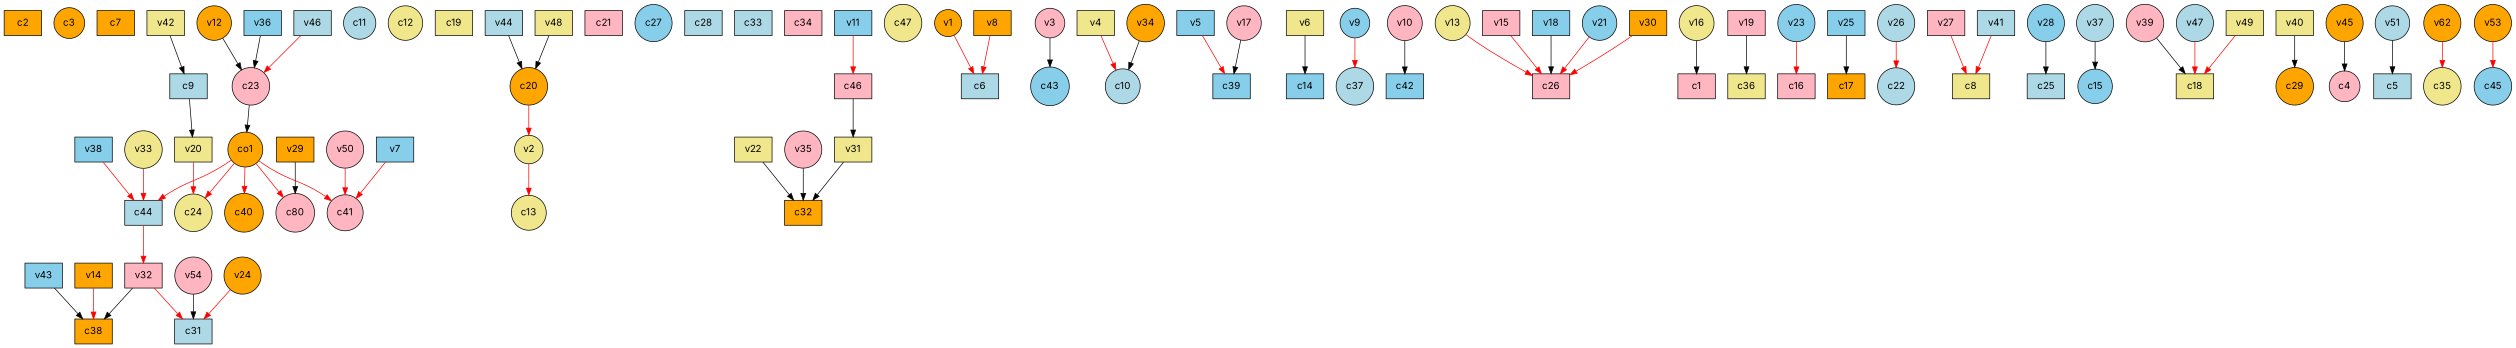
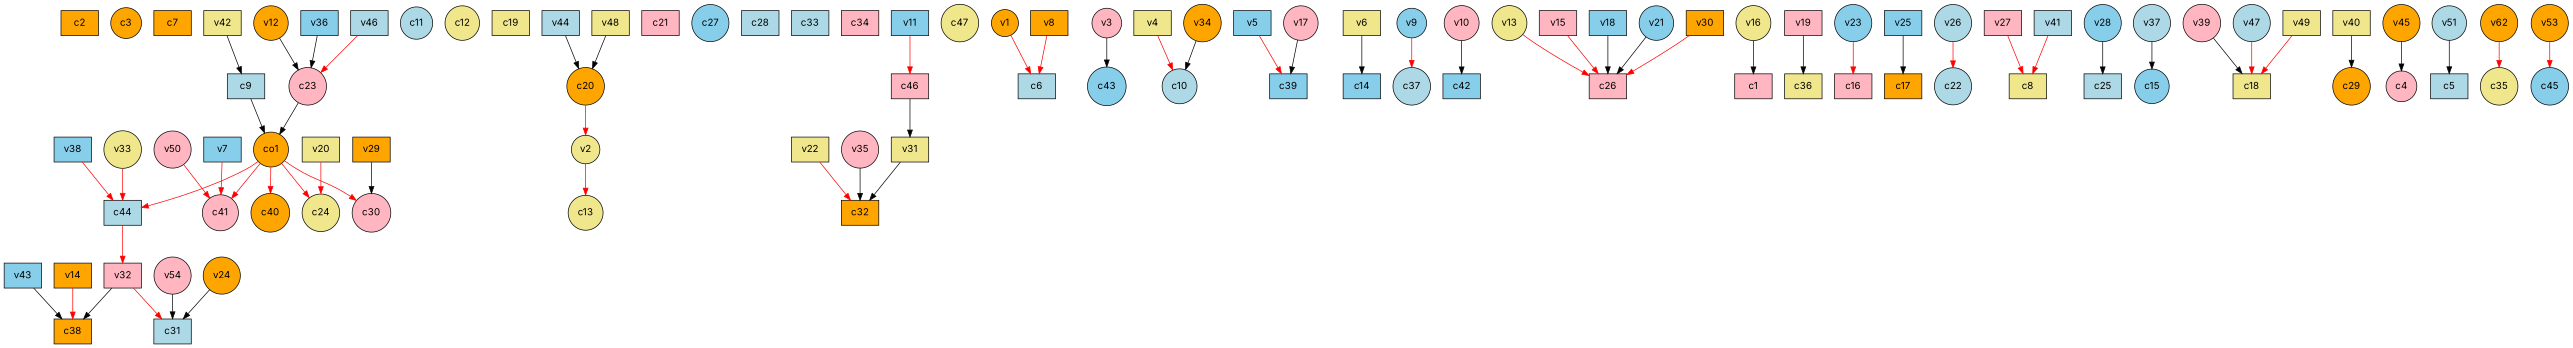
(1577, 53) -> (1634, 53)
(191, 114) -> (256, 113)
(776, 178) -> (833, 178)
(295, 213) -> (371, 213)
(220, 302) -> (199, 302)
